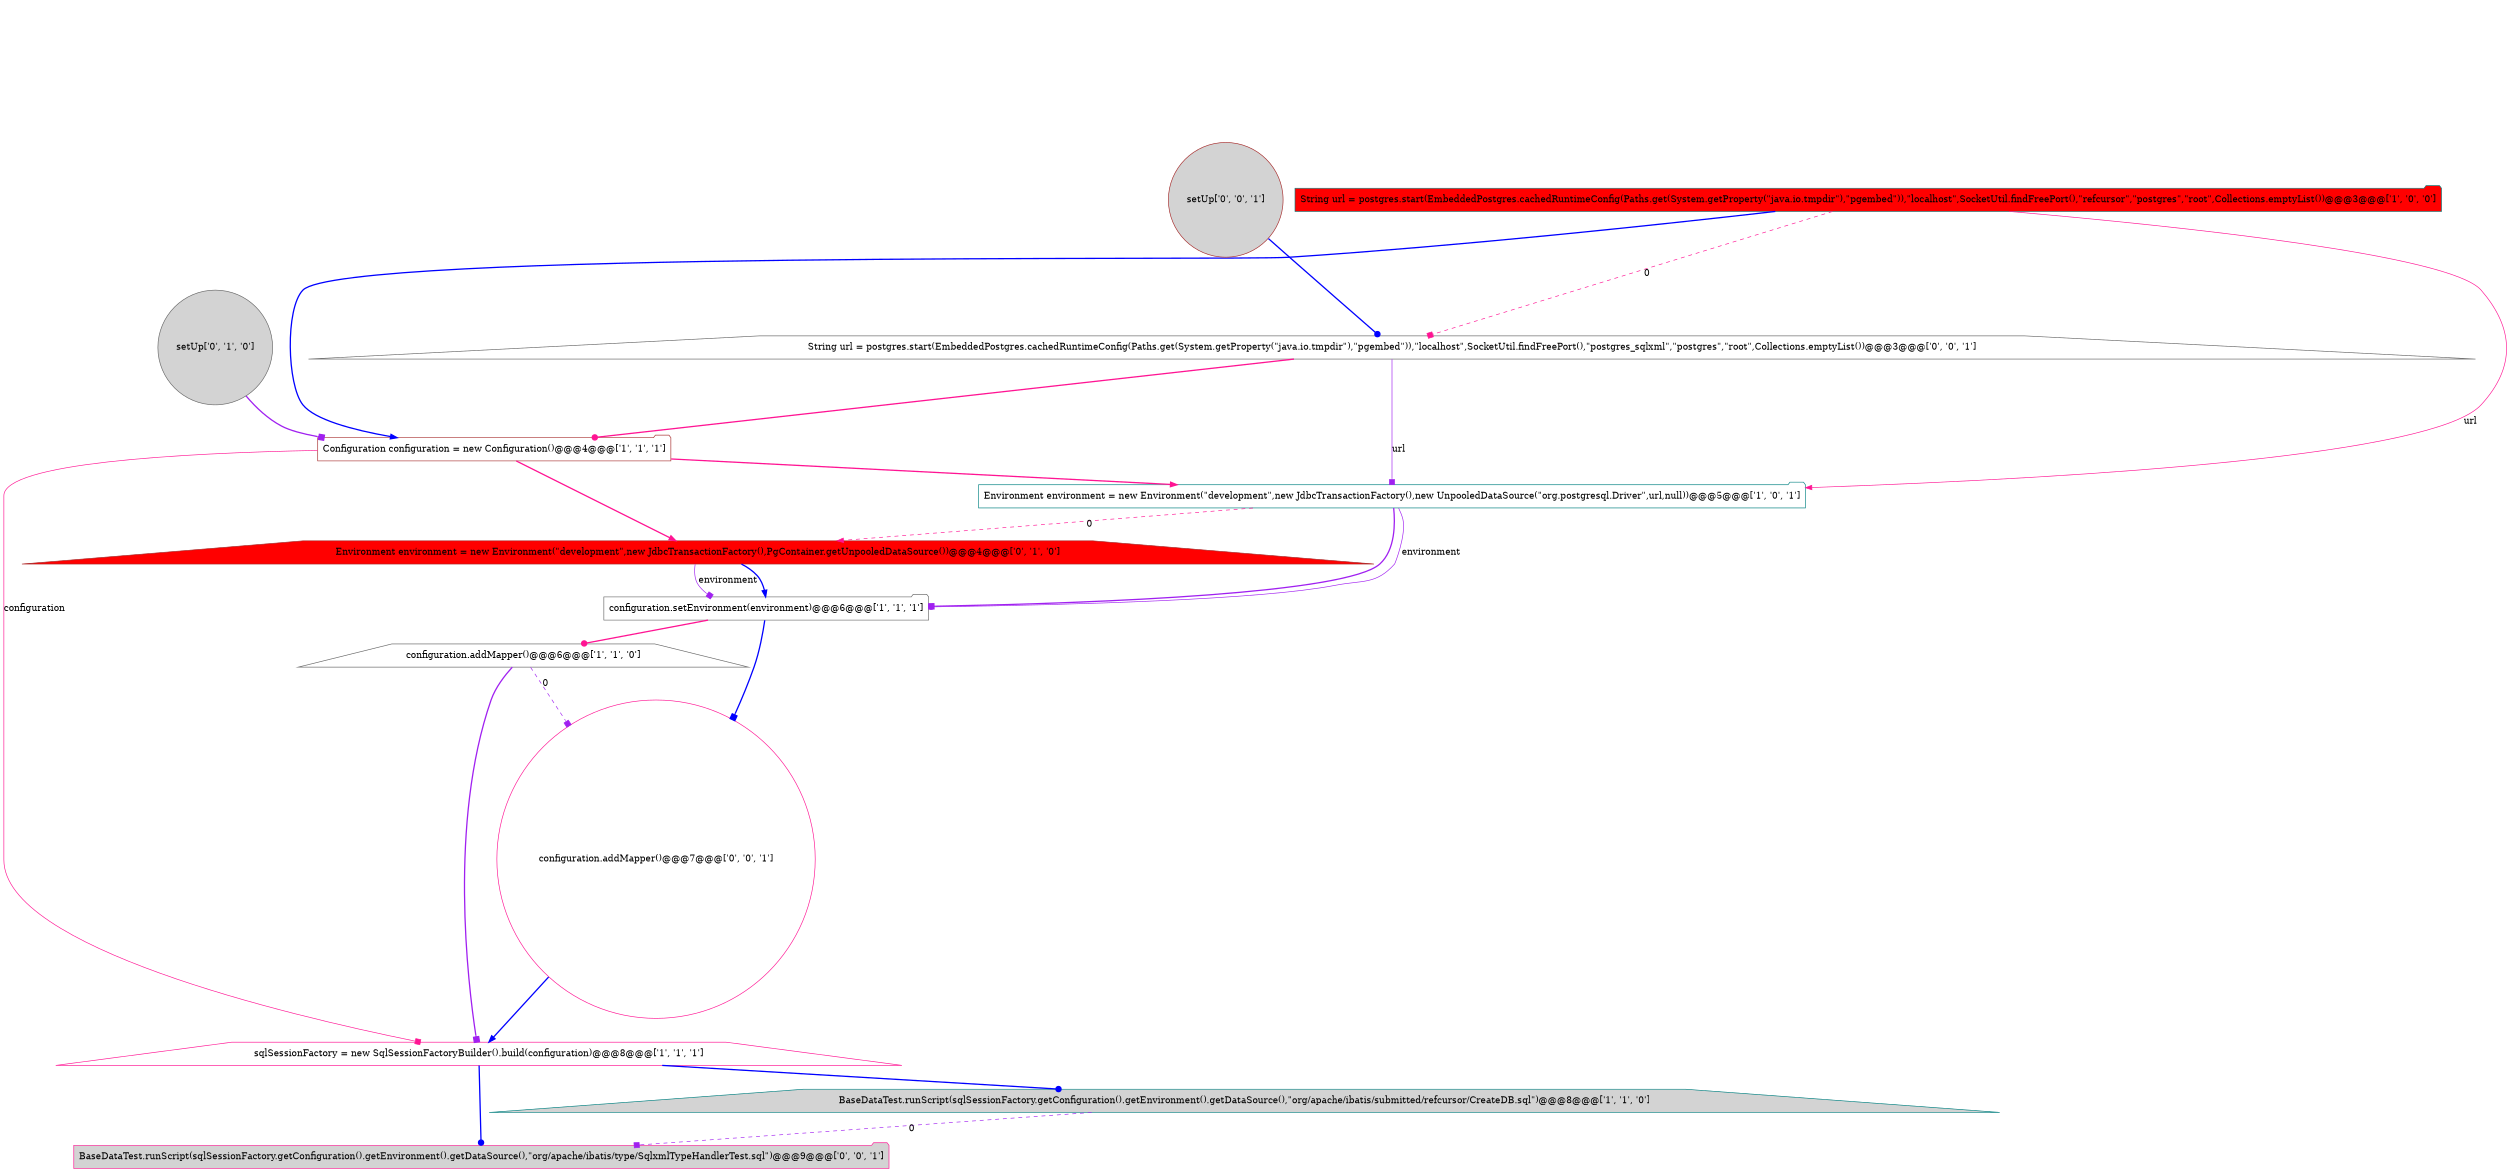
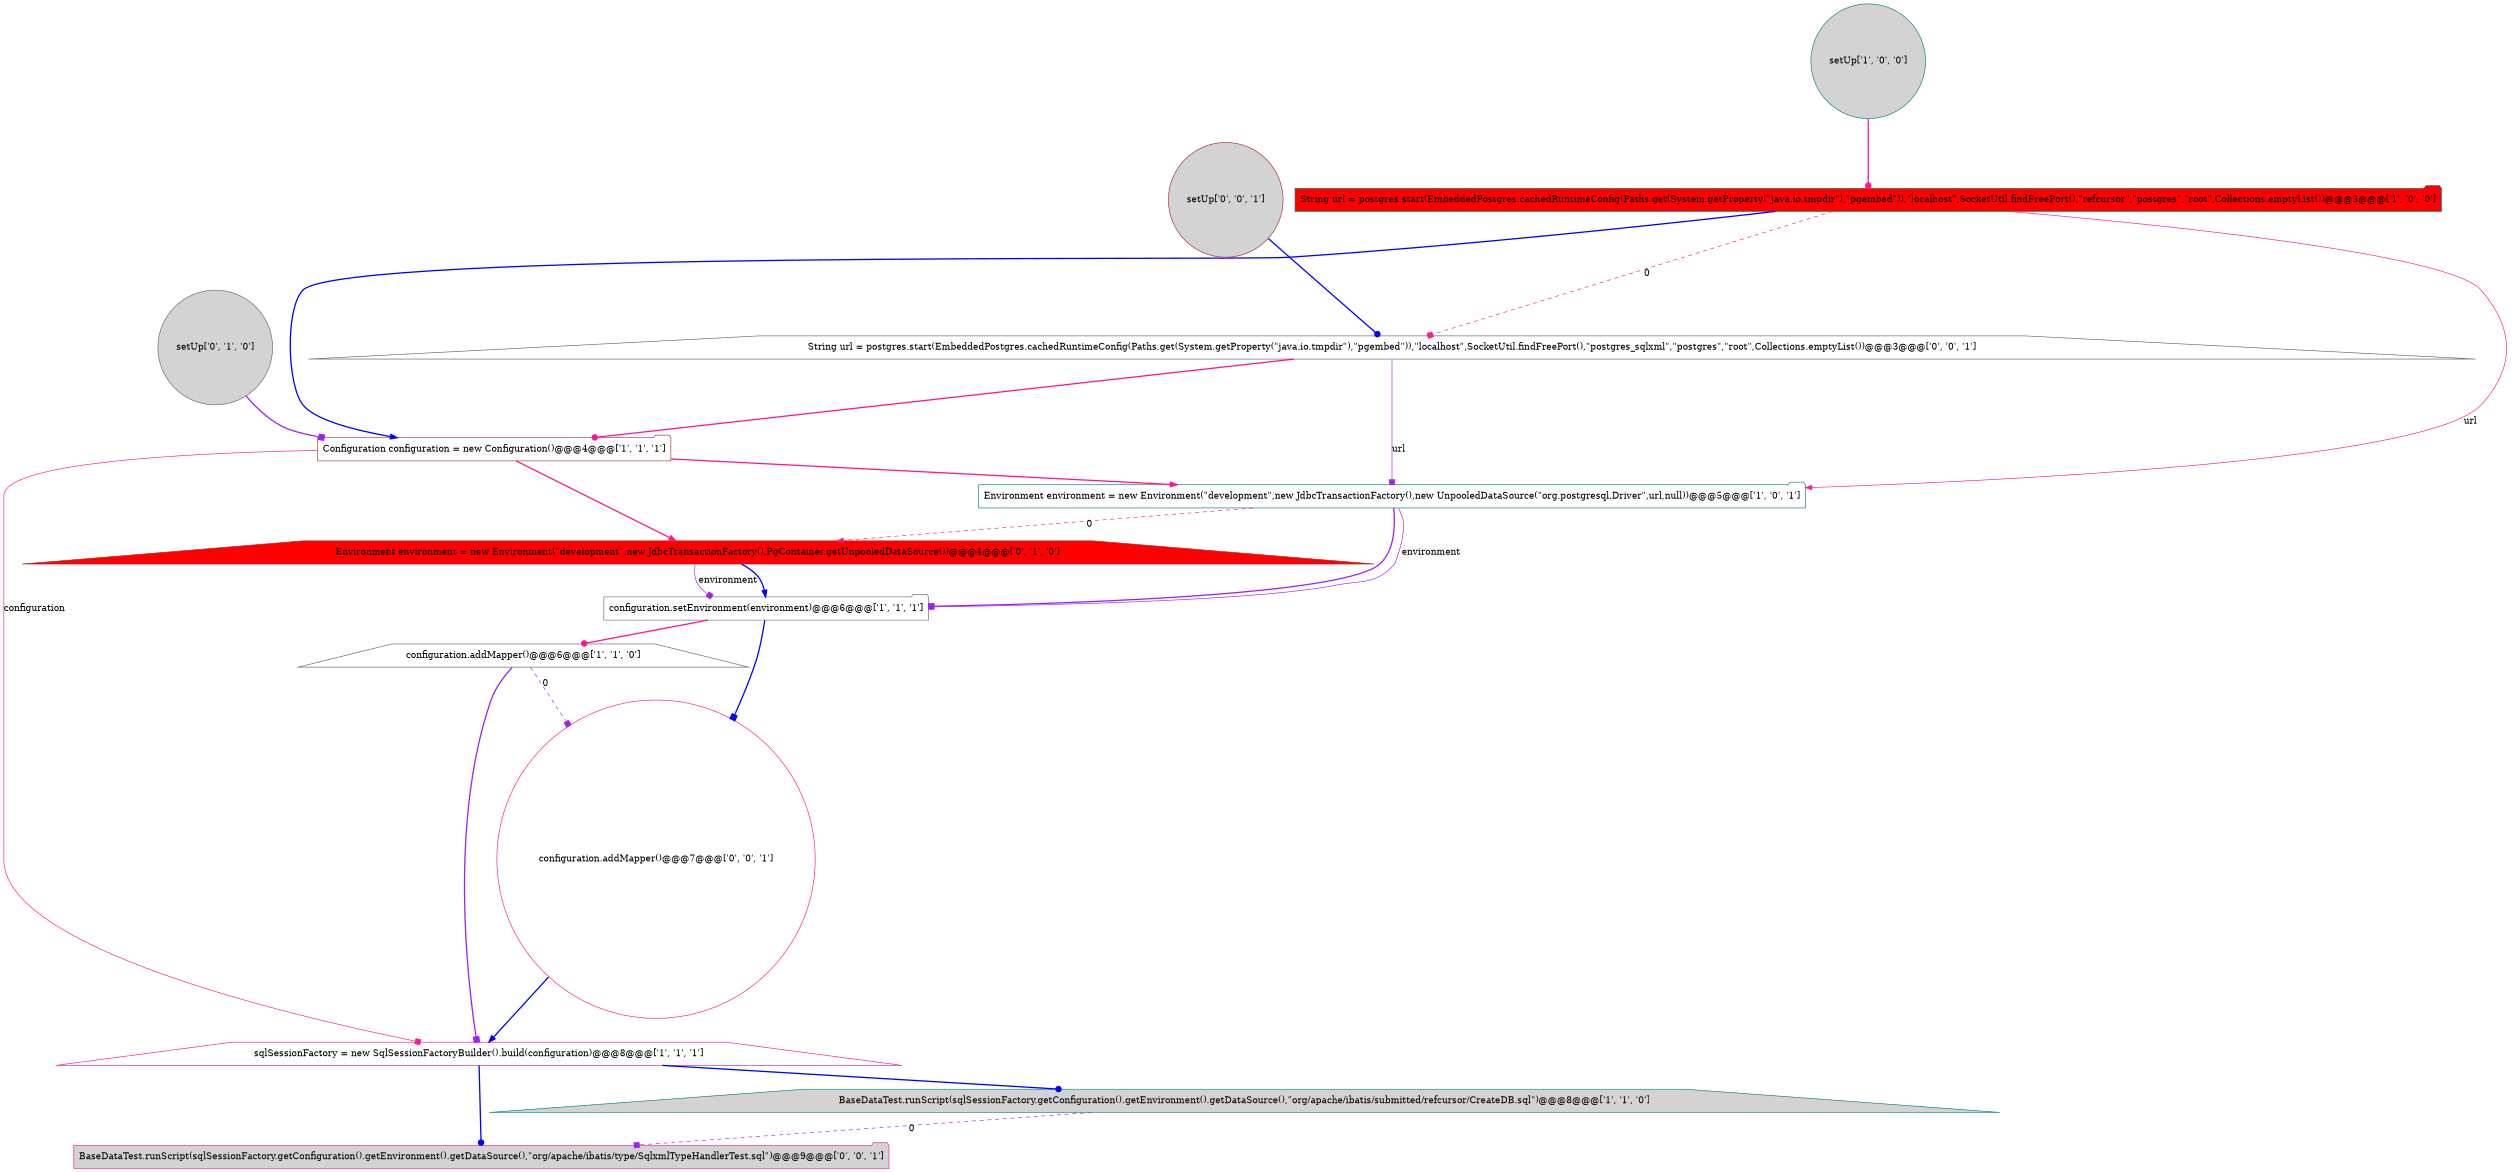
none -> (1868, 61)
